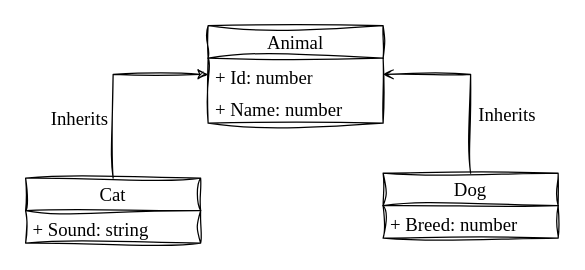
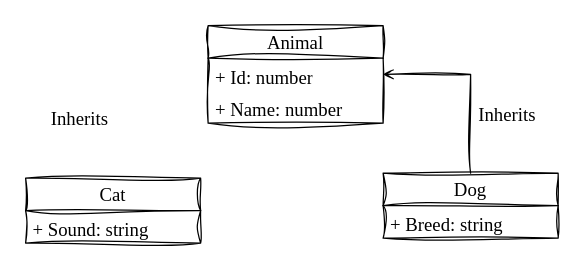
(113, 81) -> none
(462, 226) -> (460, 226)
